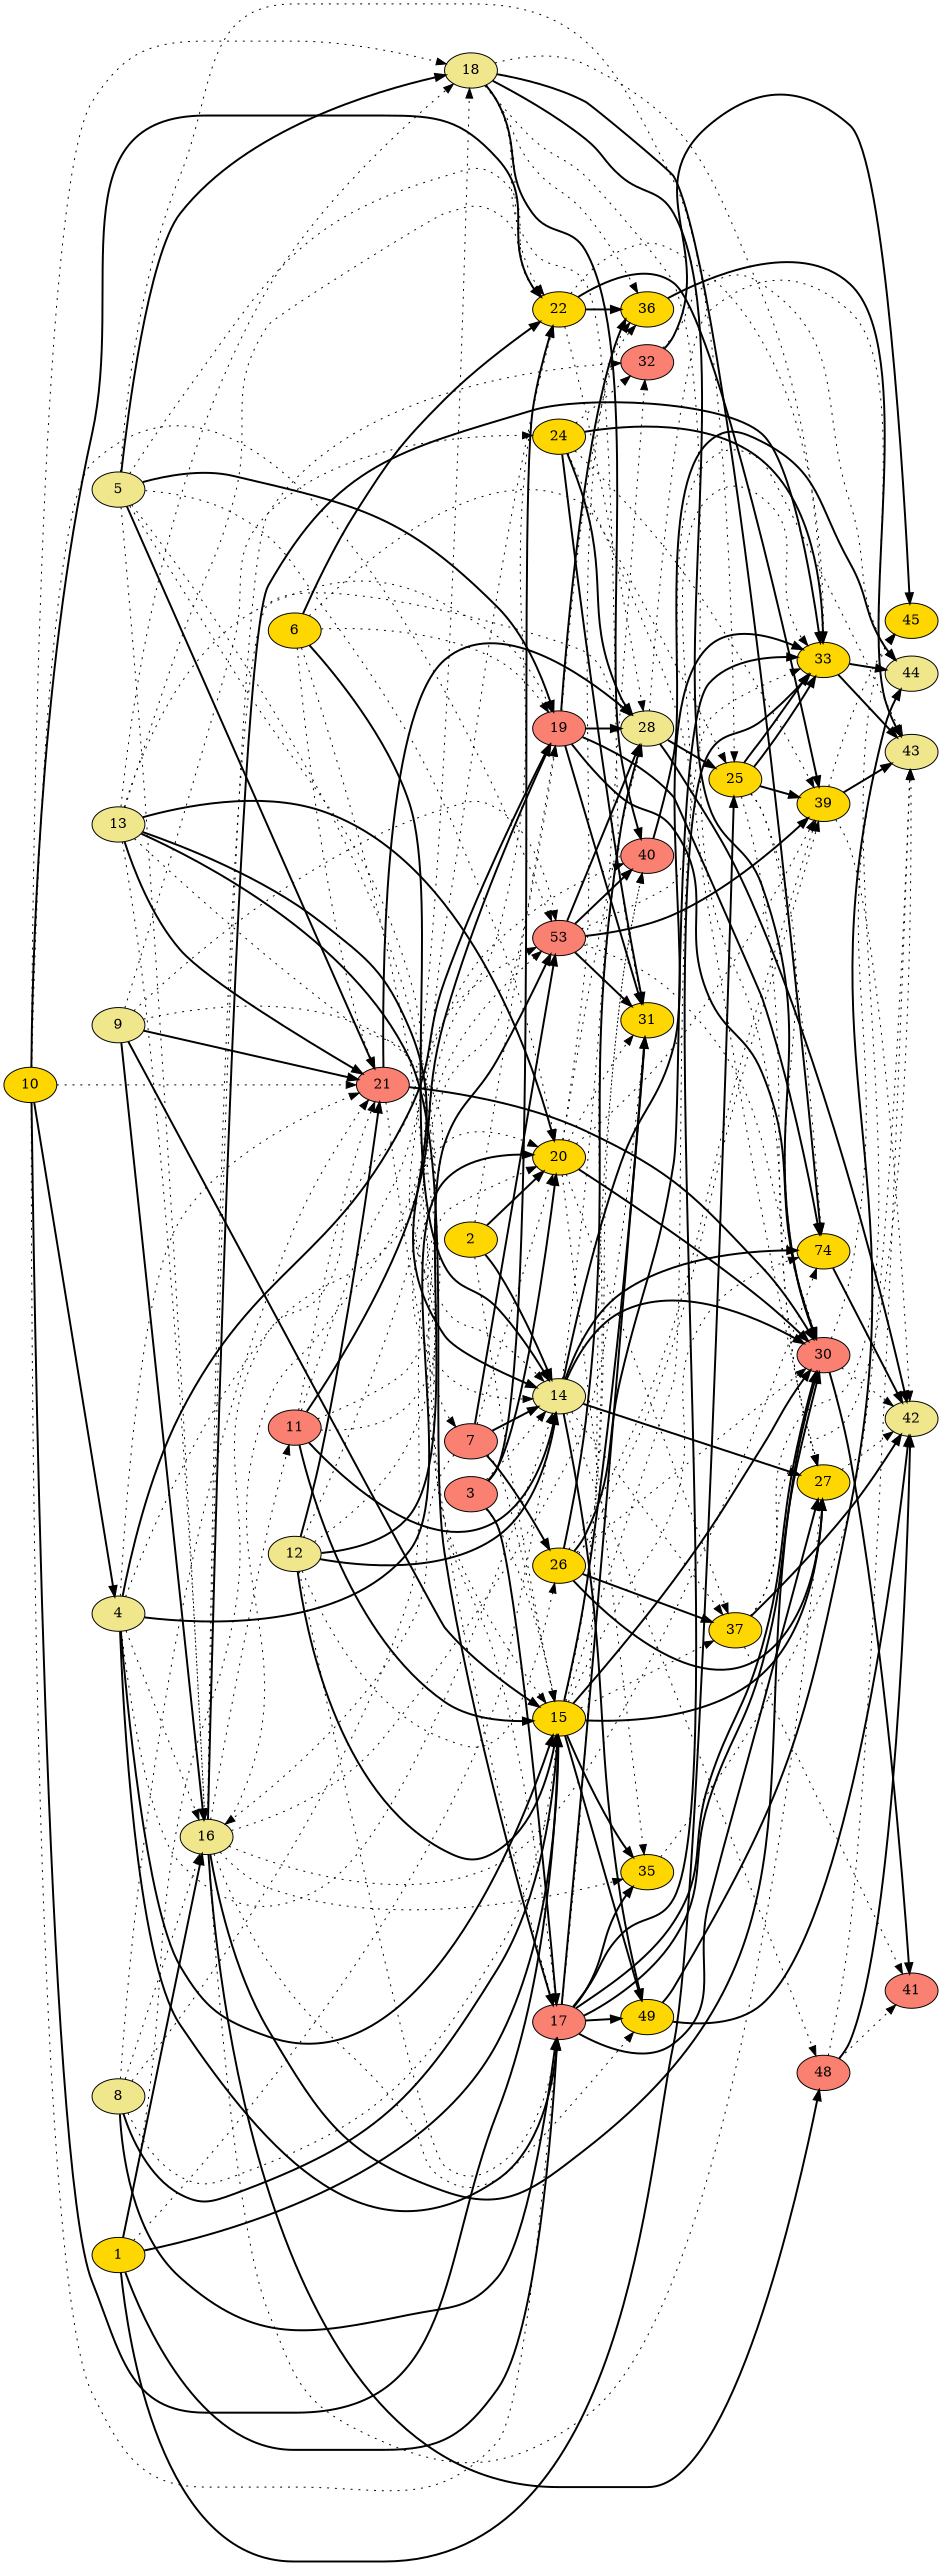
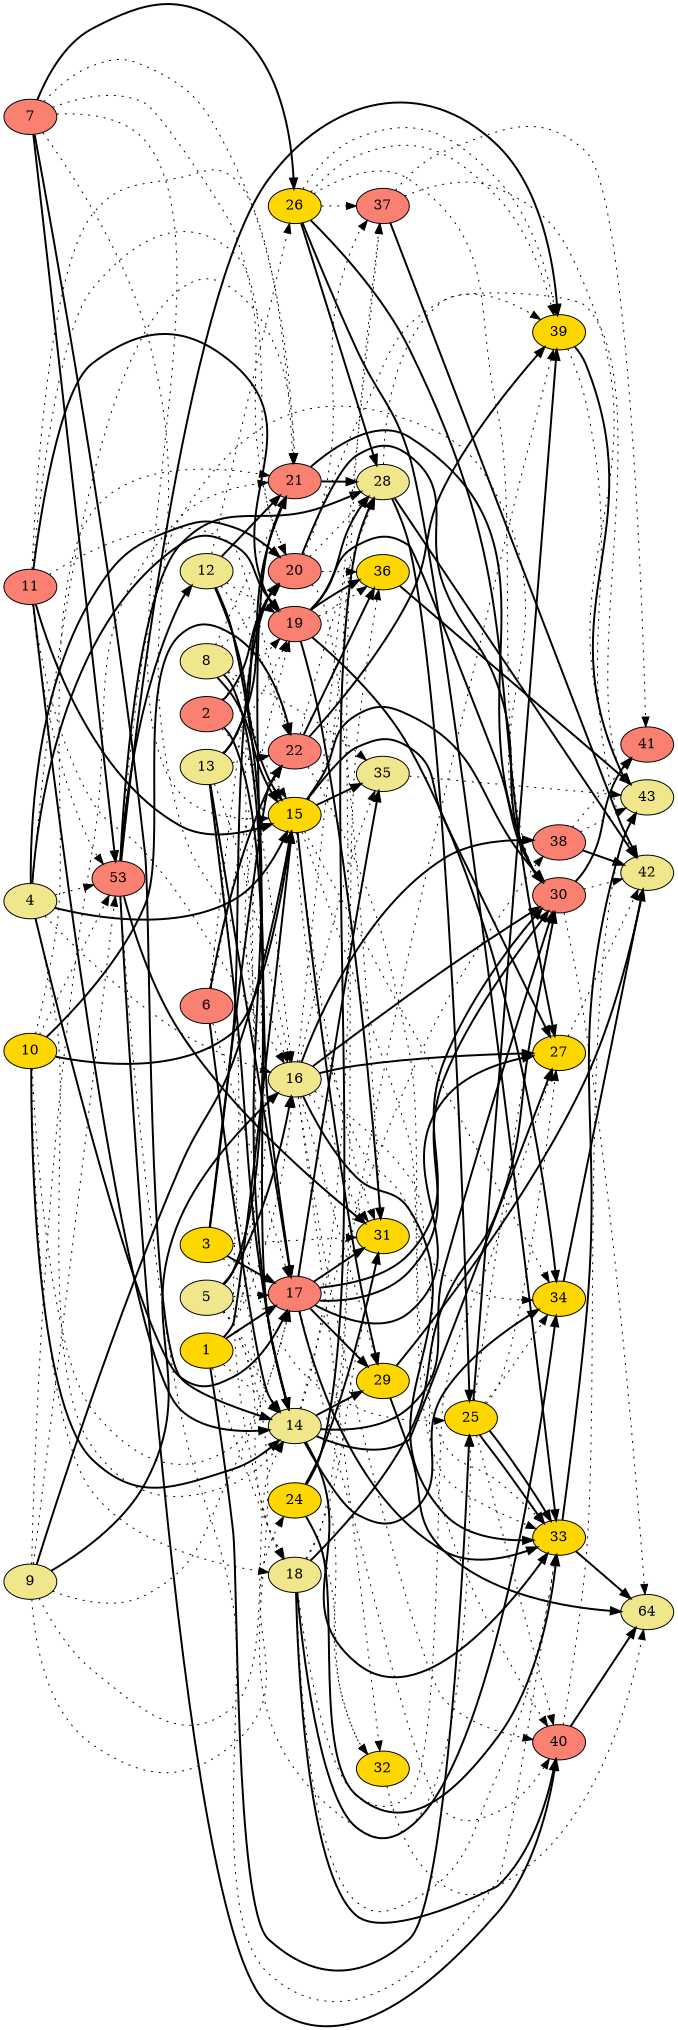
(515, 185) -> (254, 1057)
(190, 203) -> (255, 1442)
(559, 309) -> (295, 751)
(647, 362) -> (383, 1769)
(385, 522) -> none
(912, 621) -> none
(295, 631) -> (207, 1006)
(912, 674) -> (647, 1612)
(715, 947) -> none
(328, 1005) -> none
(246, 1054) -> (72, 987)
(452, 1126) -> (140, 724)
(559, 1157) -> (295, 571)
(168, 1158) -> (270, 1185)
(471, 1240) -> (207, 714)
(407, 1247) -> (238, 172)
(823, 1251) -> (559, 1299)
(74, 1344) -> (85, 1448)
(614, 1376) -> (325, 1023)
(471, 1494) -> (207, 1245)
none -> (218, 1503)
none -> (506, 1548)
(517, 1569) -> (293, 1241)
(613, 1593) -> (296, 709)
(646, 1597) -> (334, 206)
(735, 1630) -> (383, 206)
(245, 1636) -> (131, 839)
(647, 1872) -> (383, 774)
(647, 2017) -> (383, 1381)
(160, 2060) -> (269, 1232)
(823, 2073) -> (559, 842)
(614, 2382) -> (436, 1058)
